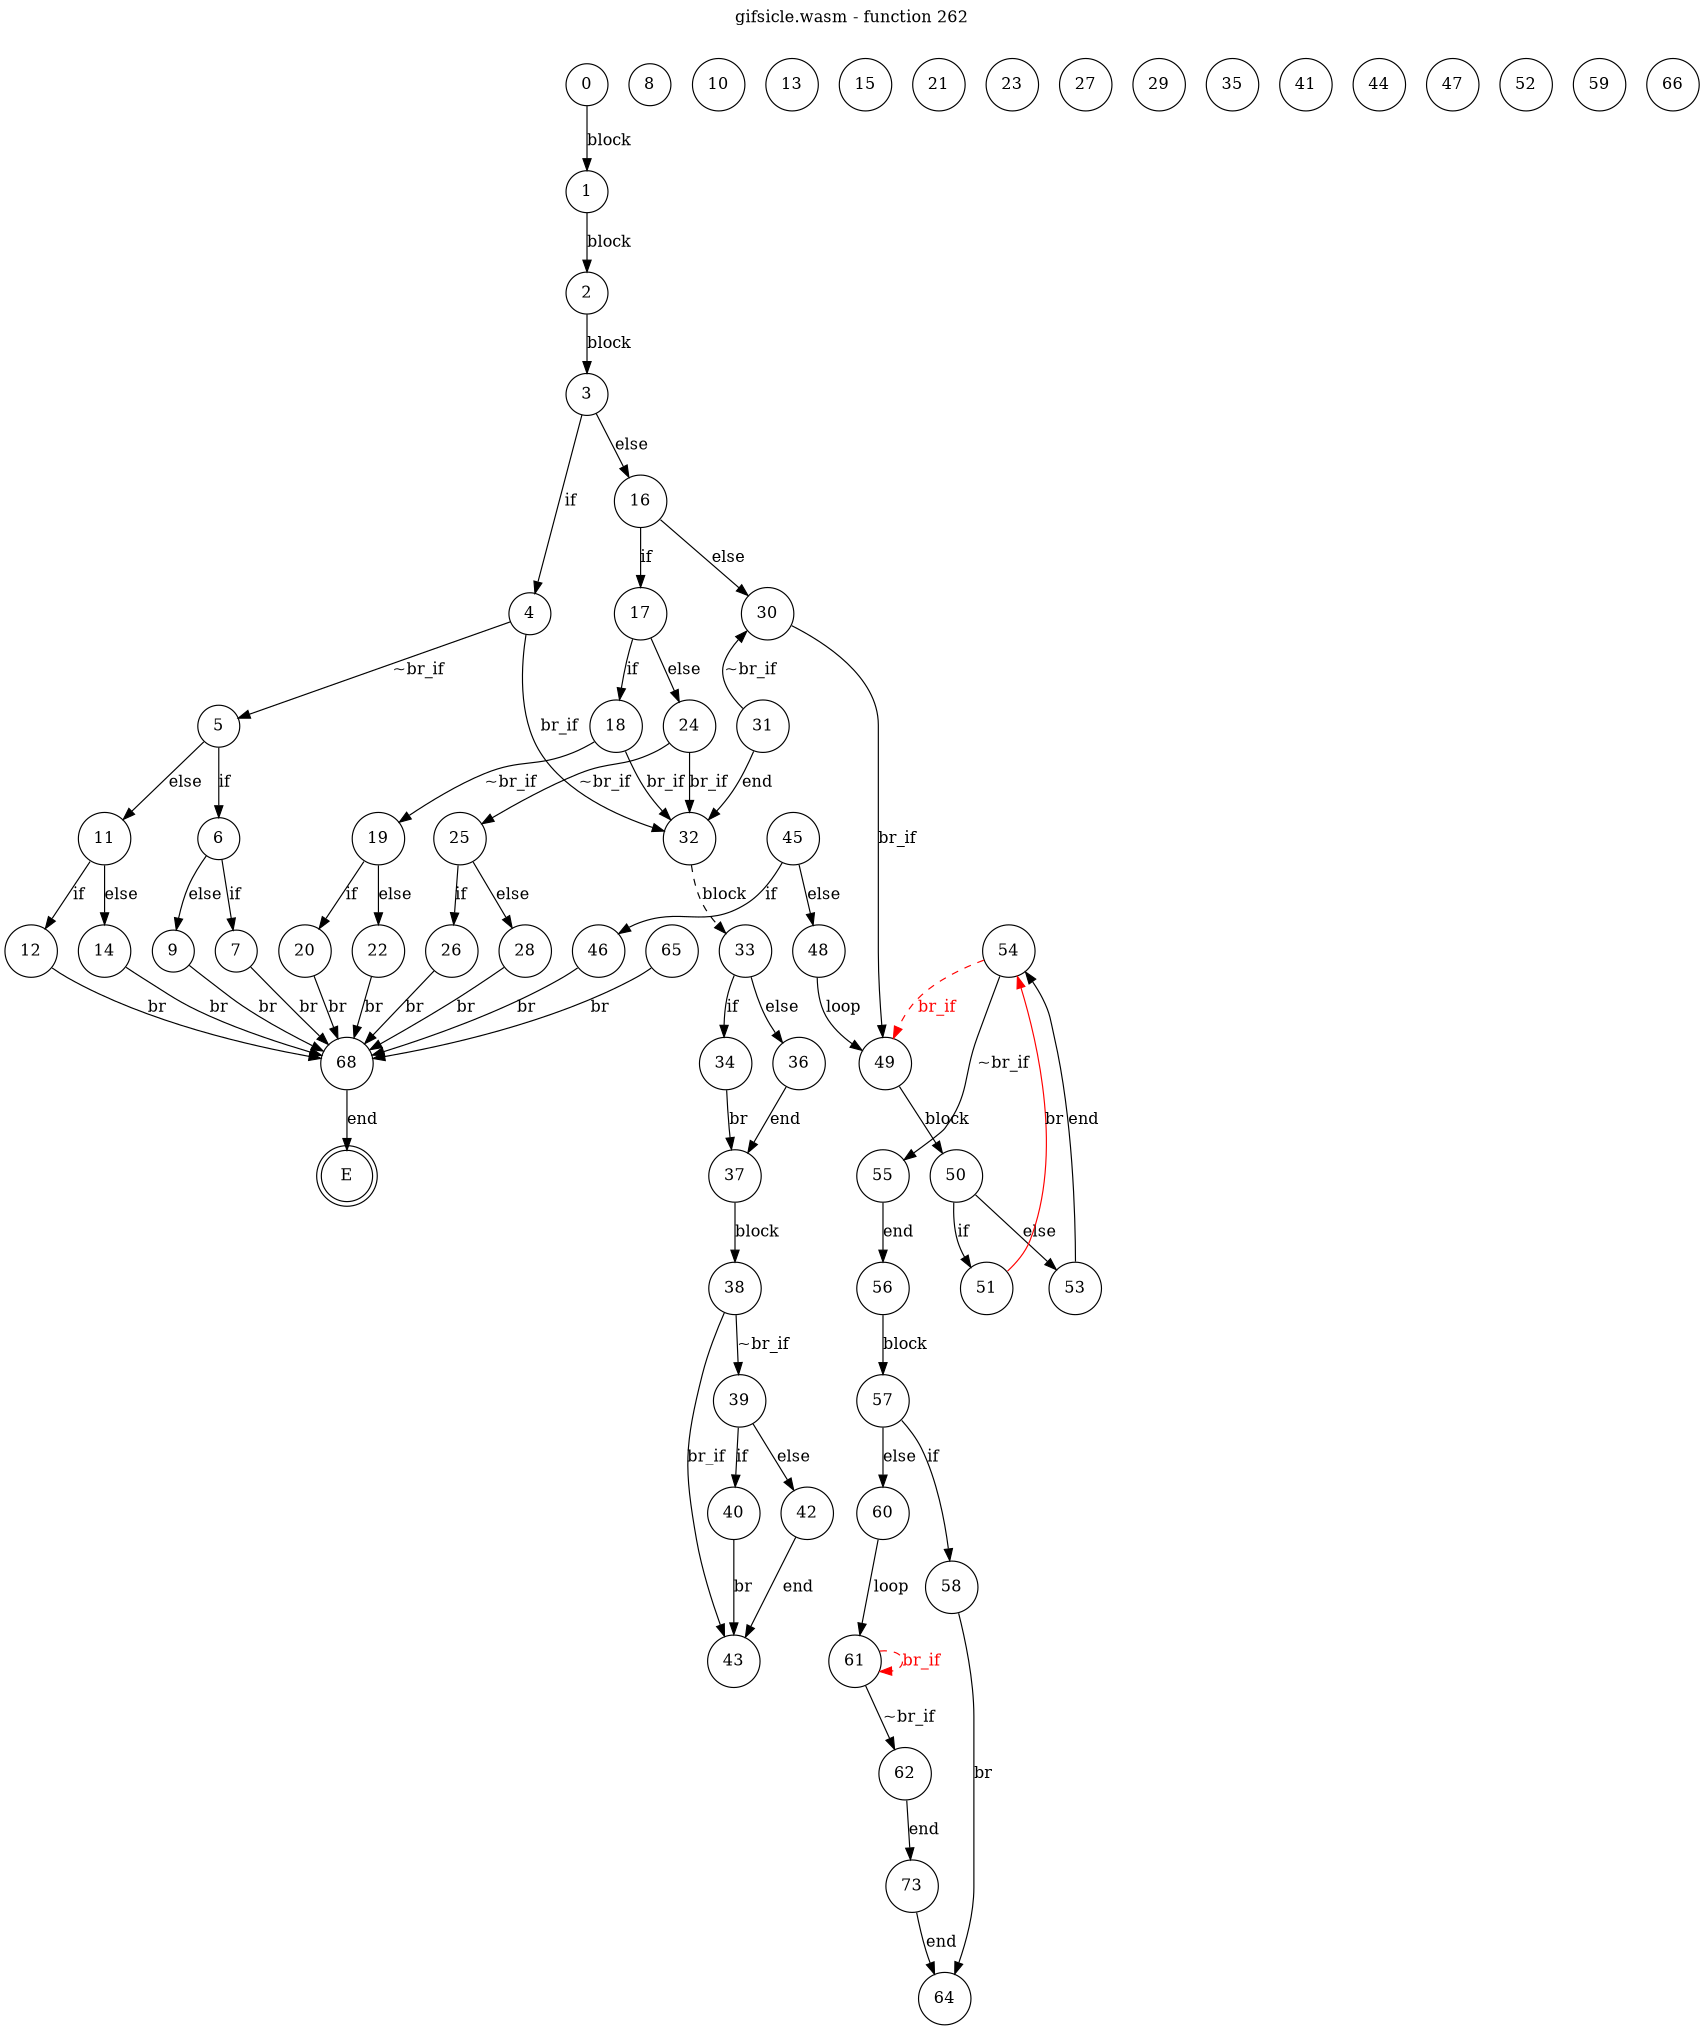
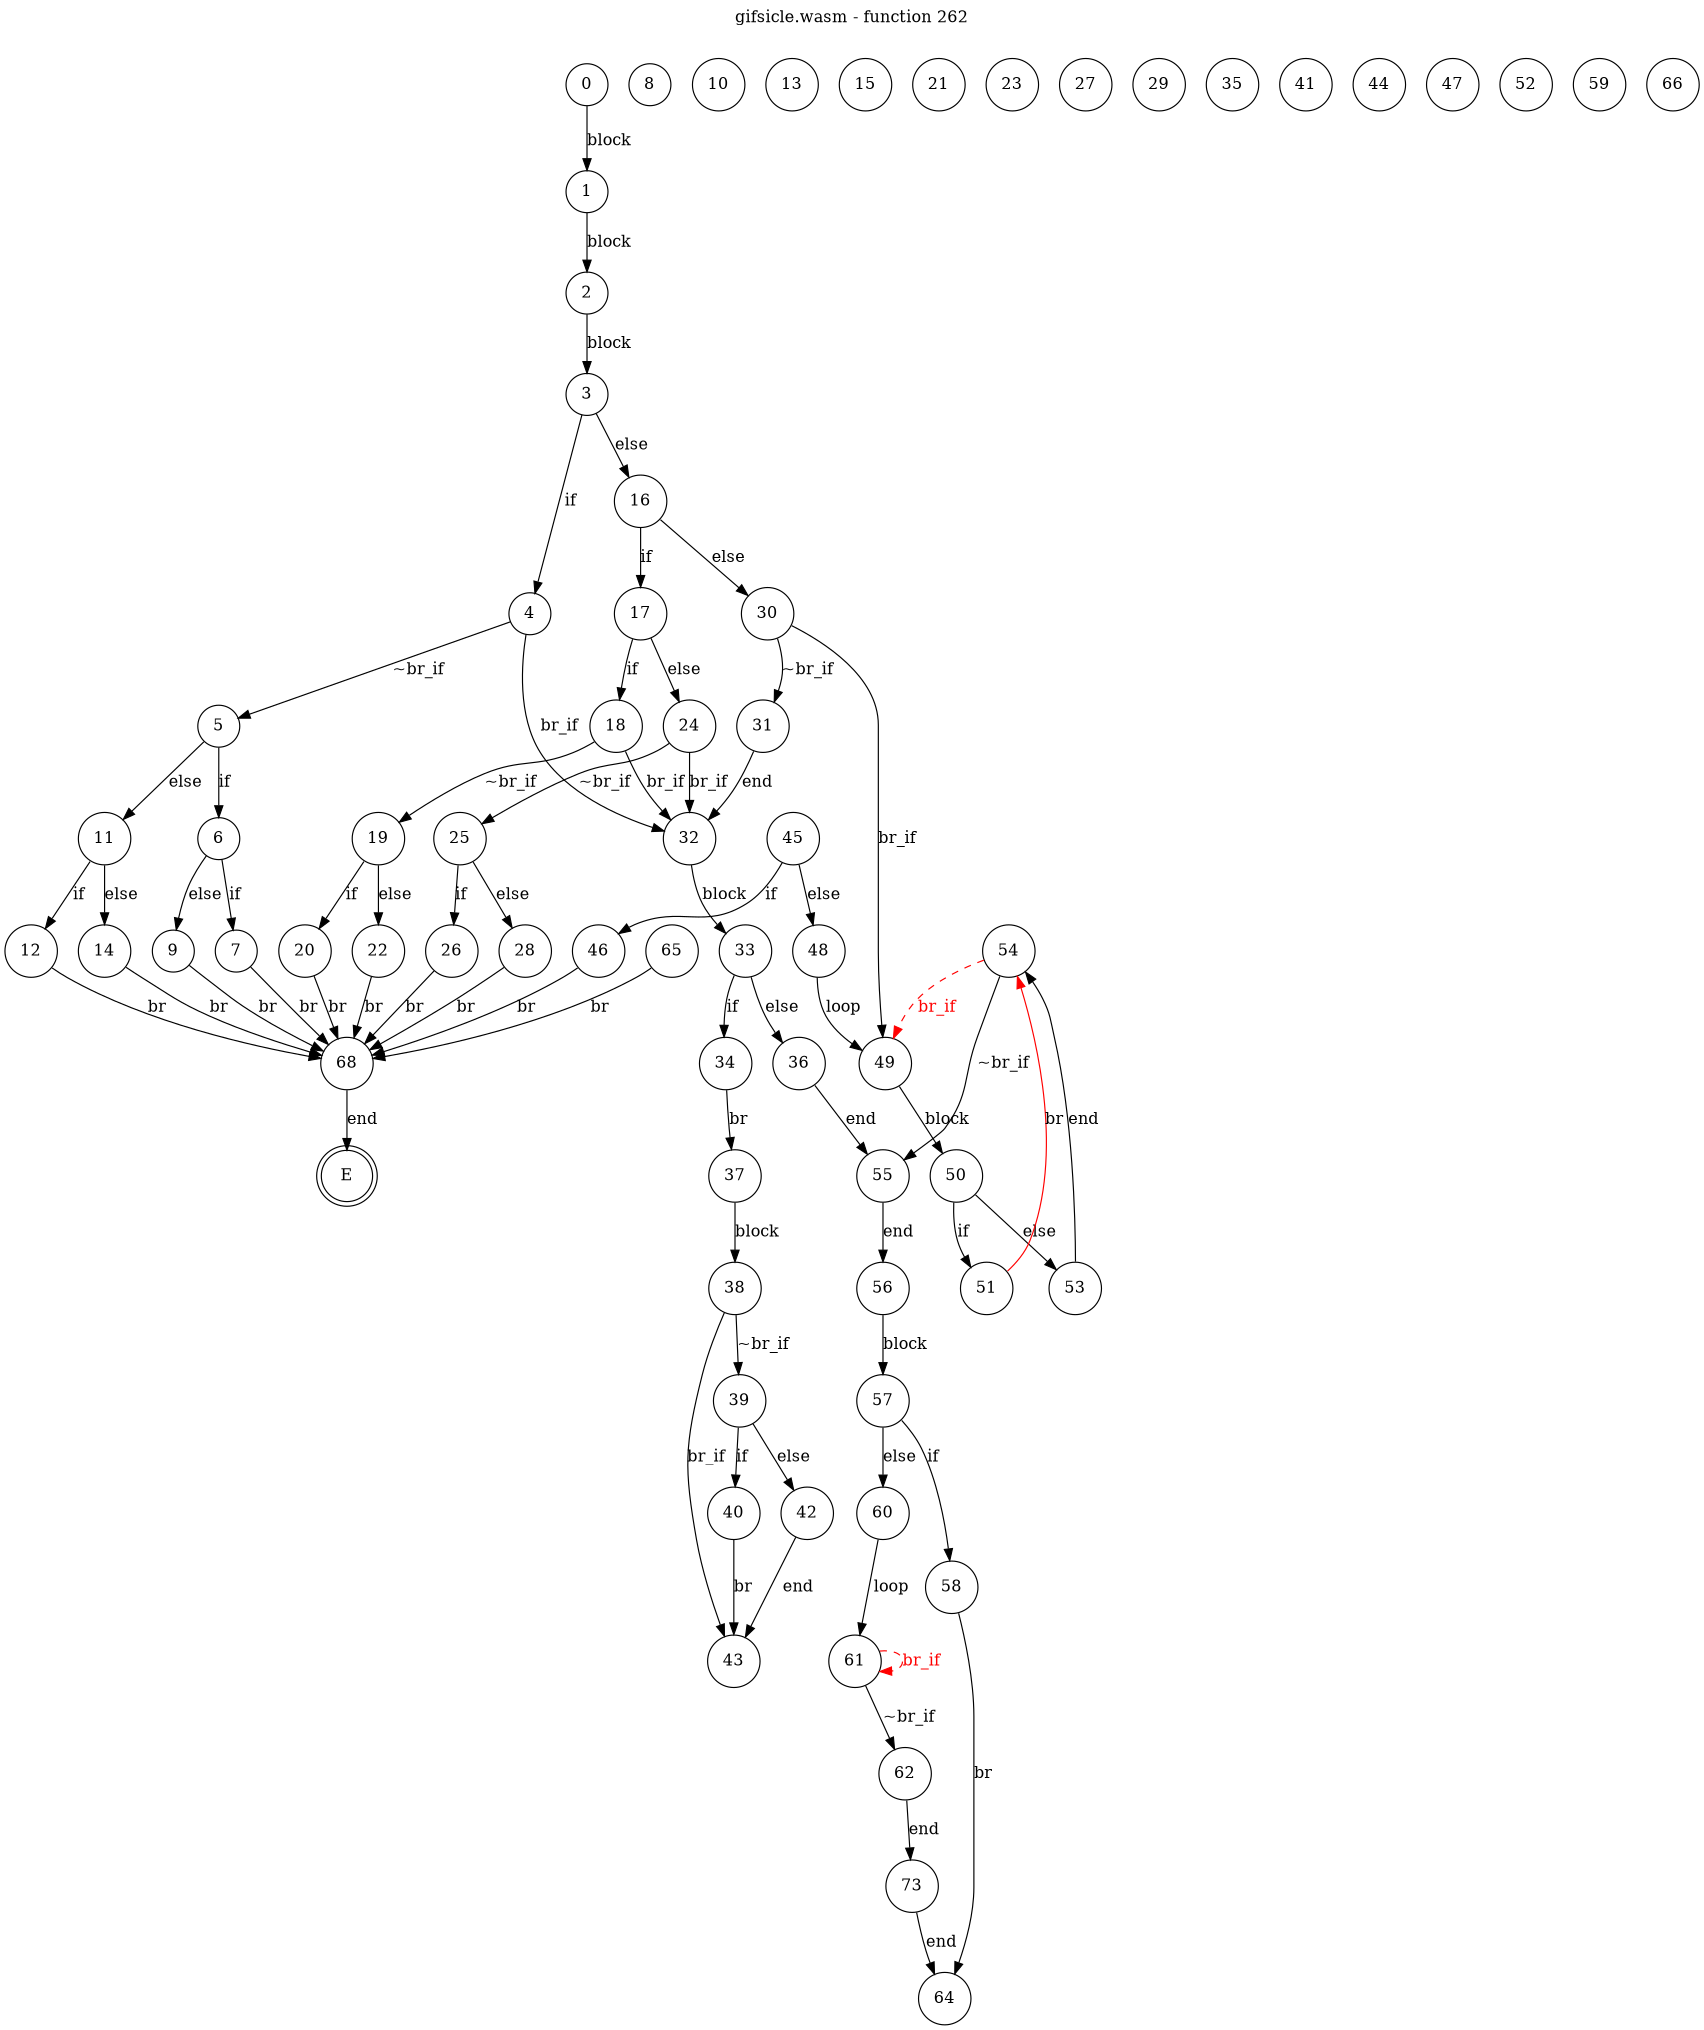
(723, 675) -> (782, 665)
(699, 897) -> (699, 897)
(770, 1115) -> (838, 1115)
